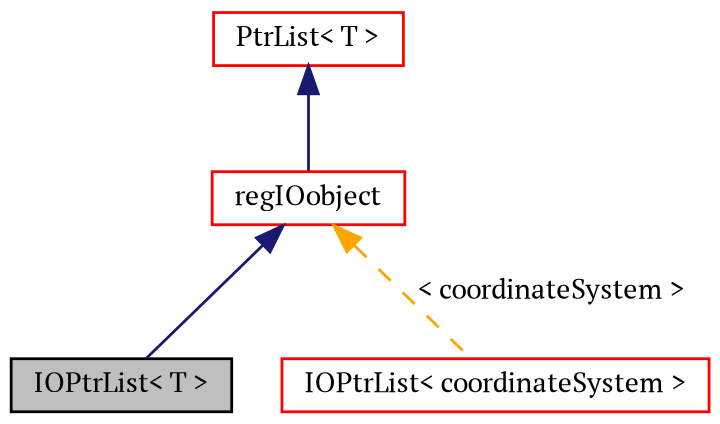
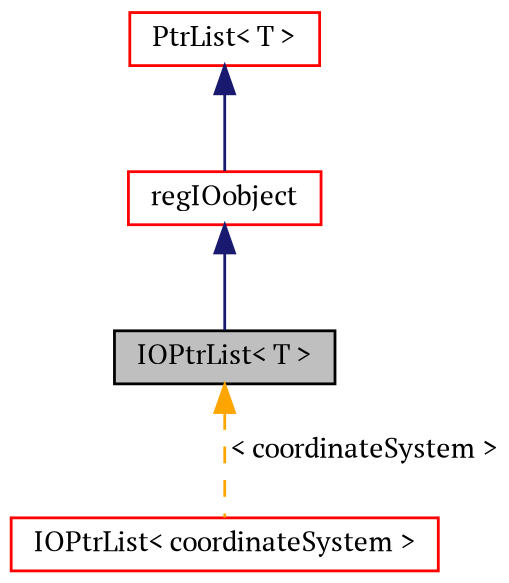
(413, 302) -> (225, 465)
